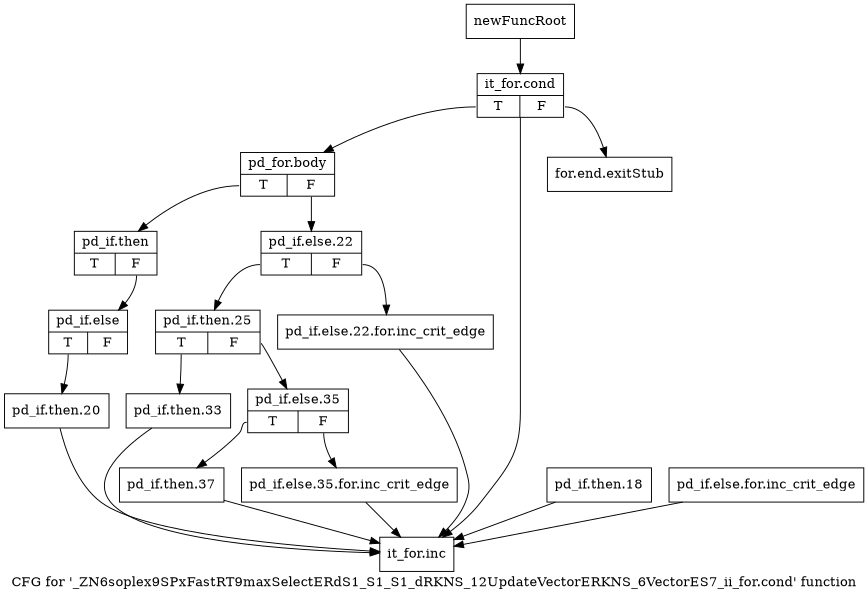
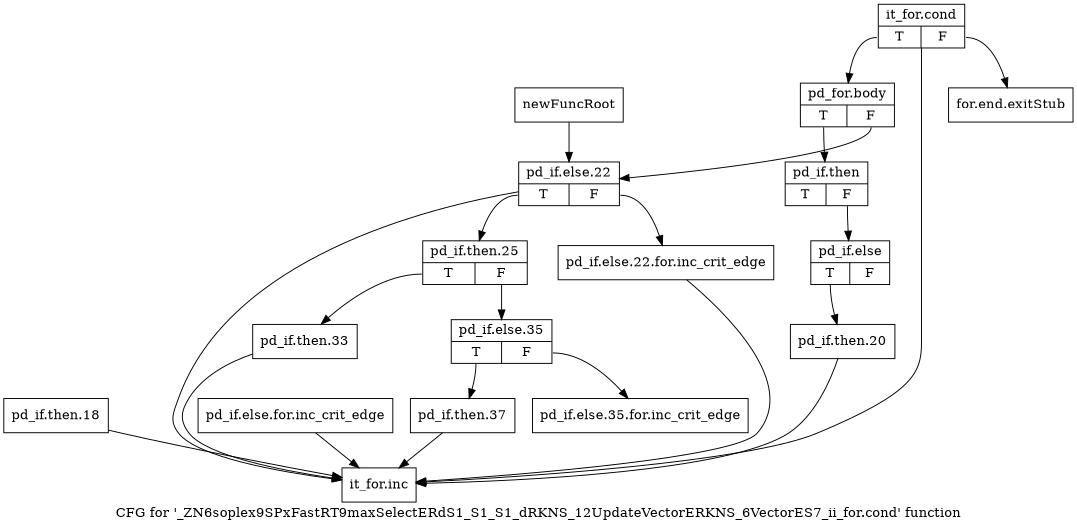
(520, 51) -> (569, 137)
(380, 516) -> (239, 310)
